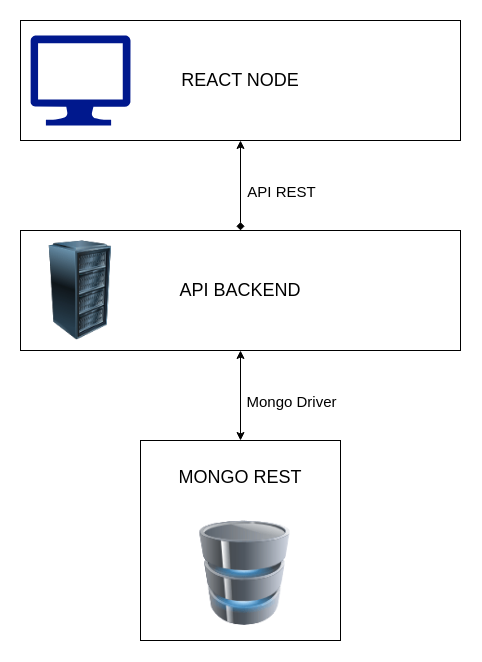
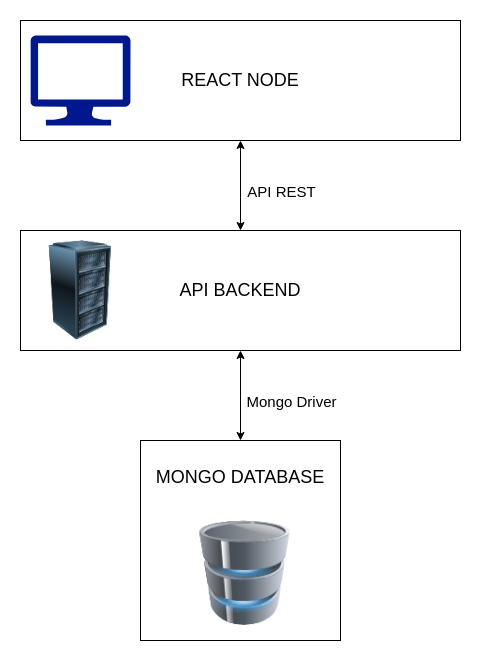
(241, 222) -> (241, 222)
(241, 475) -> (241, 475)
